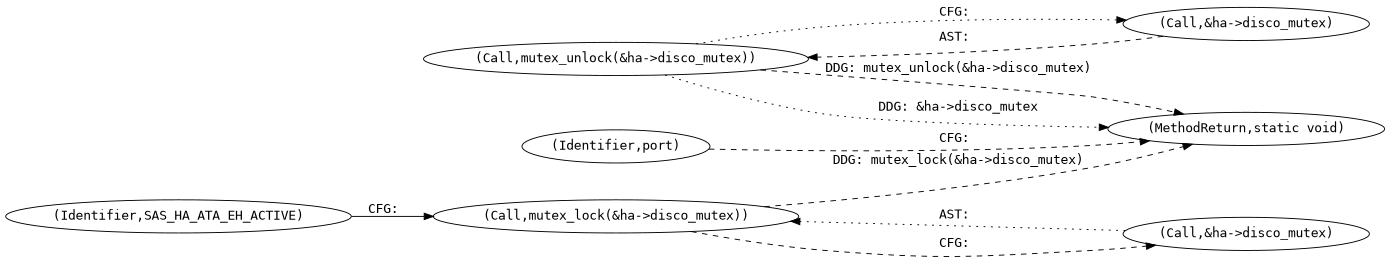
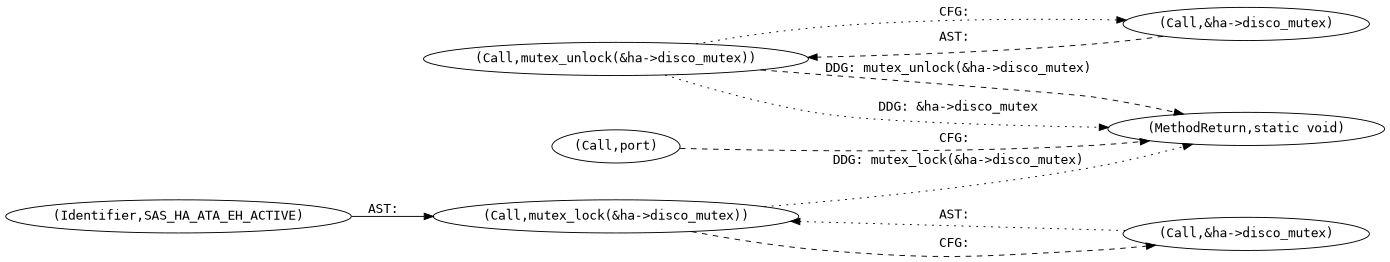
(616, 146) -> (616, 146)
(975, 185) -> (975, 185)
(387, 209) -> (387, 209)
